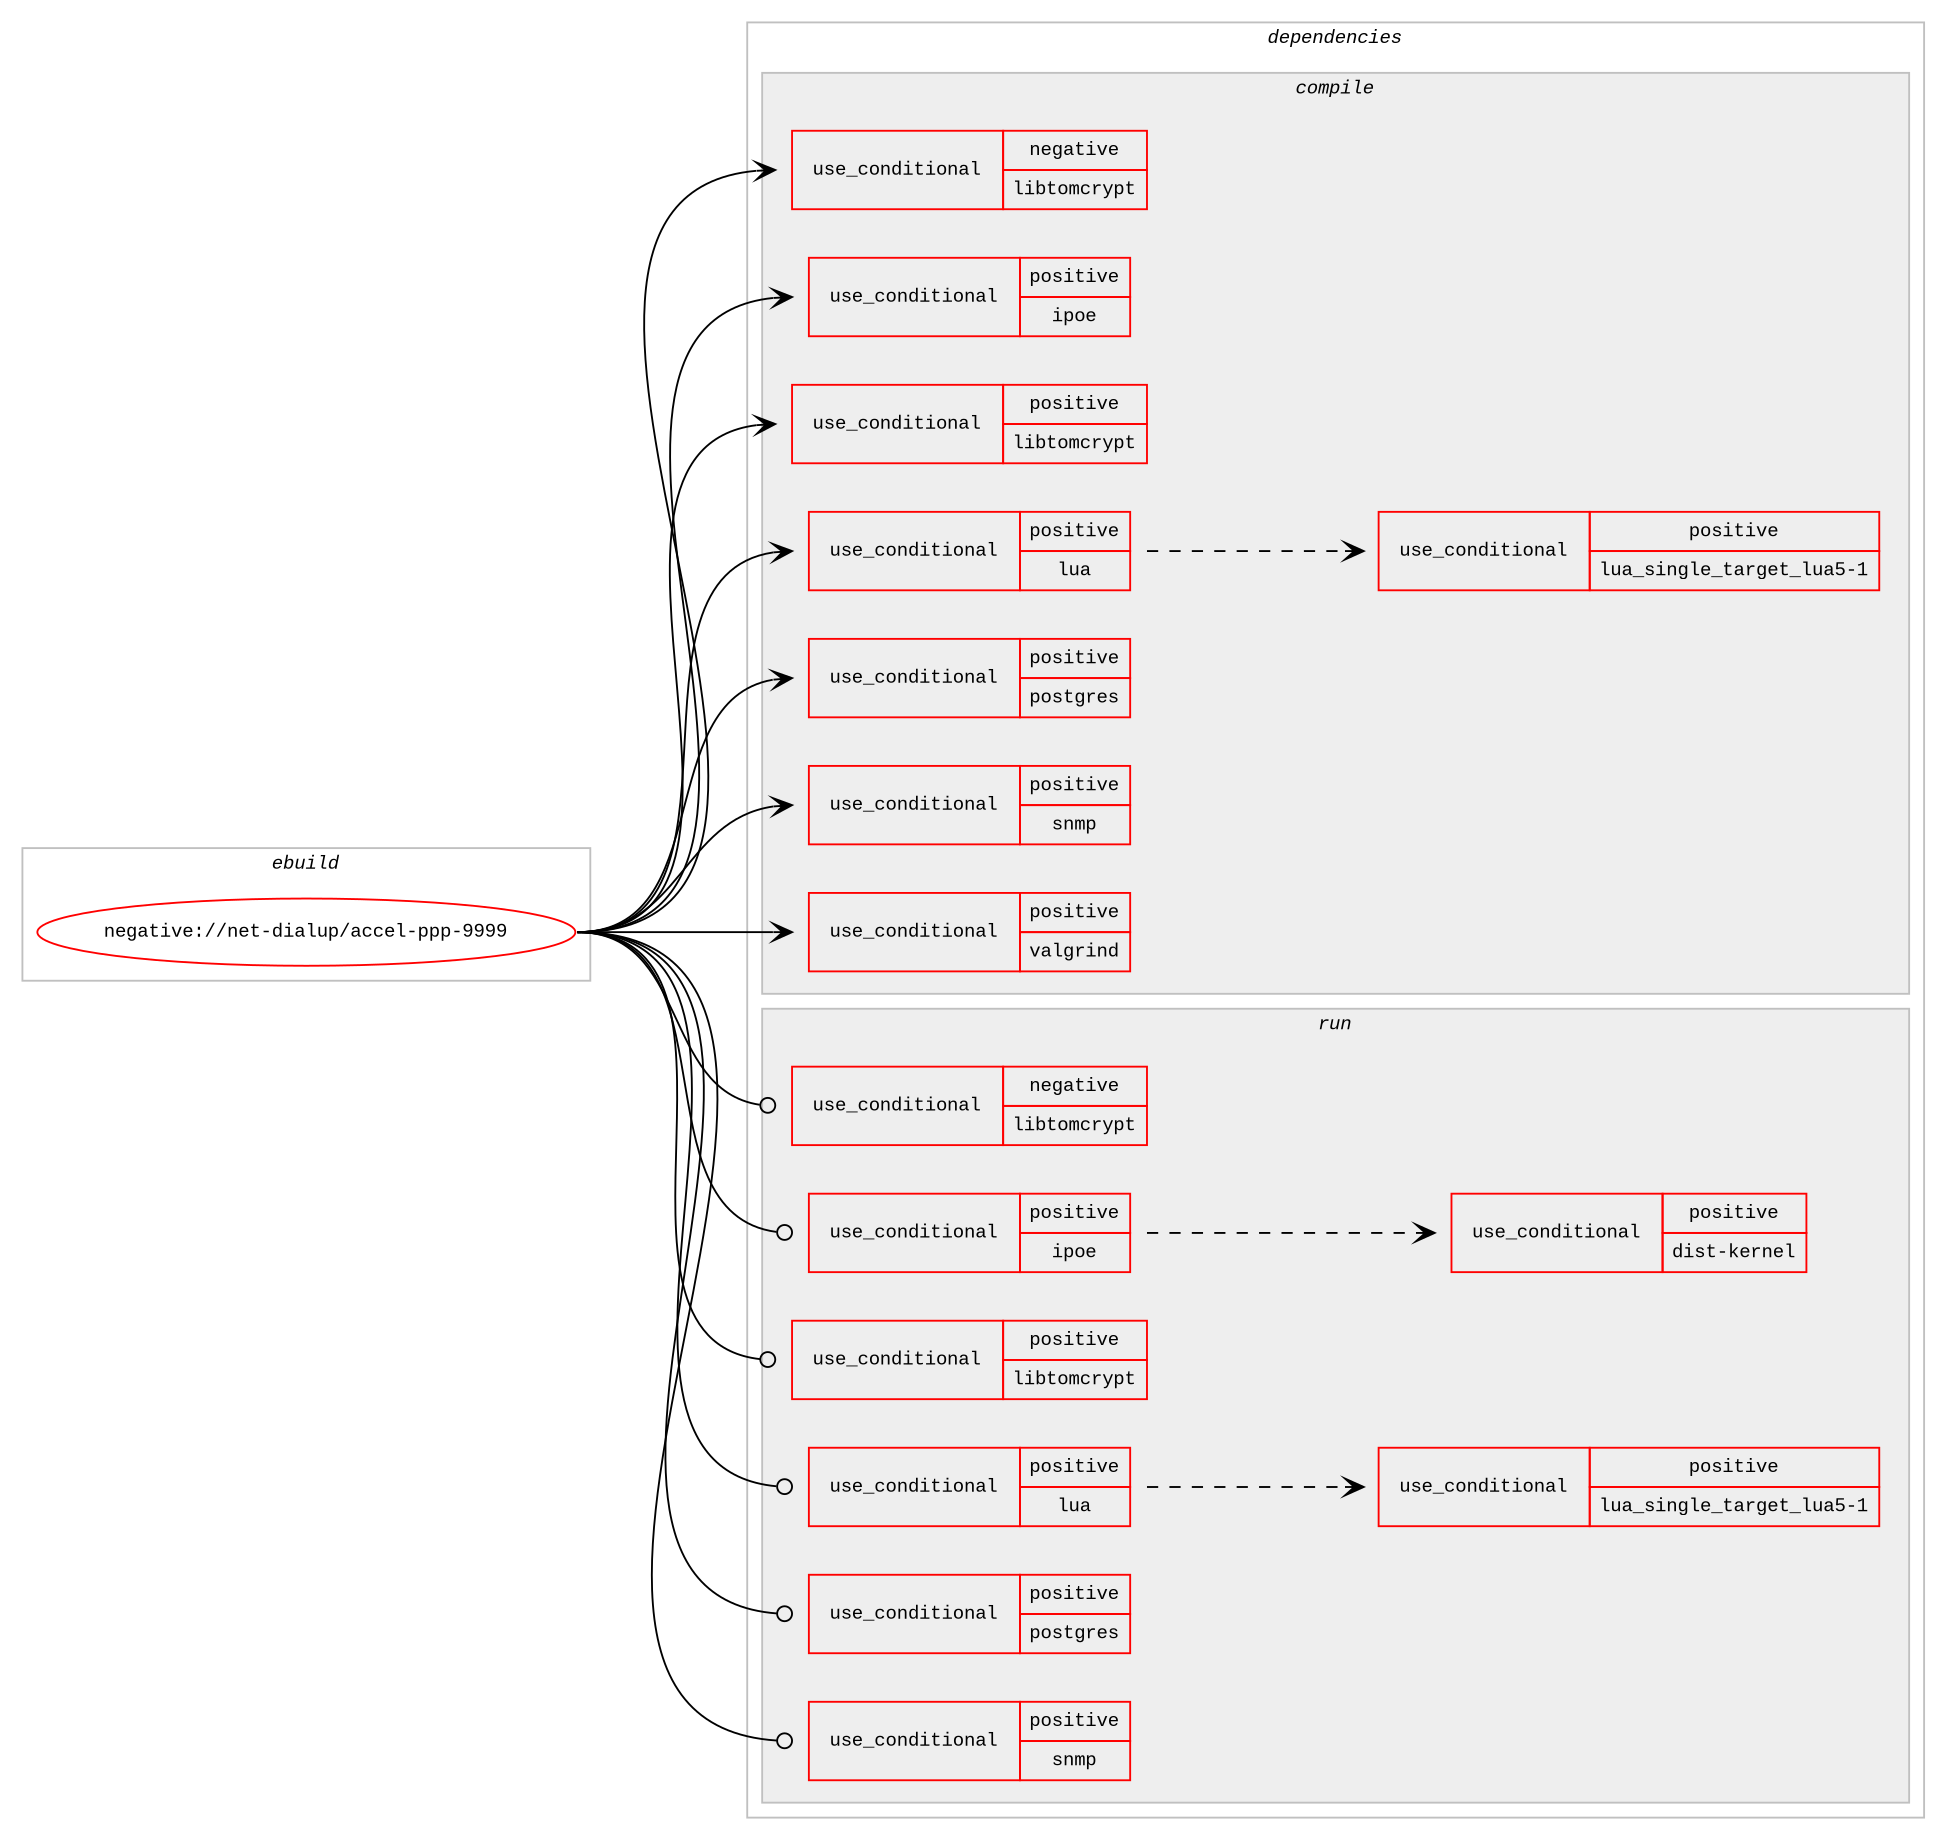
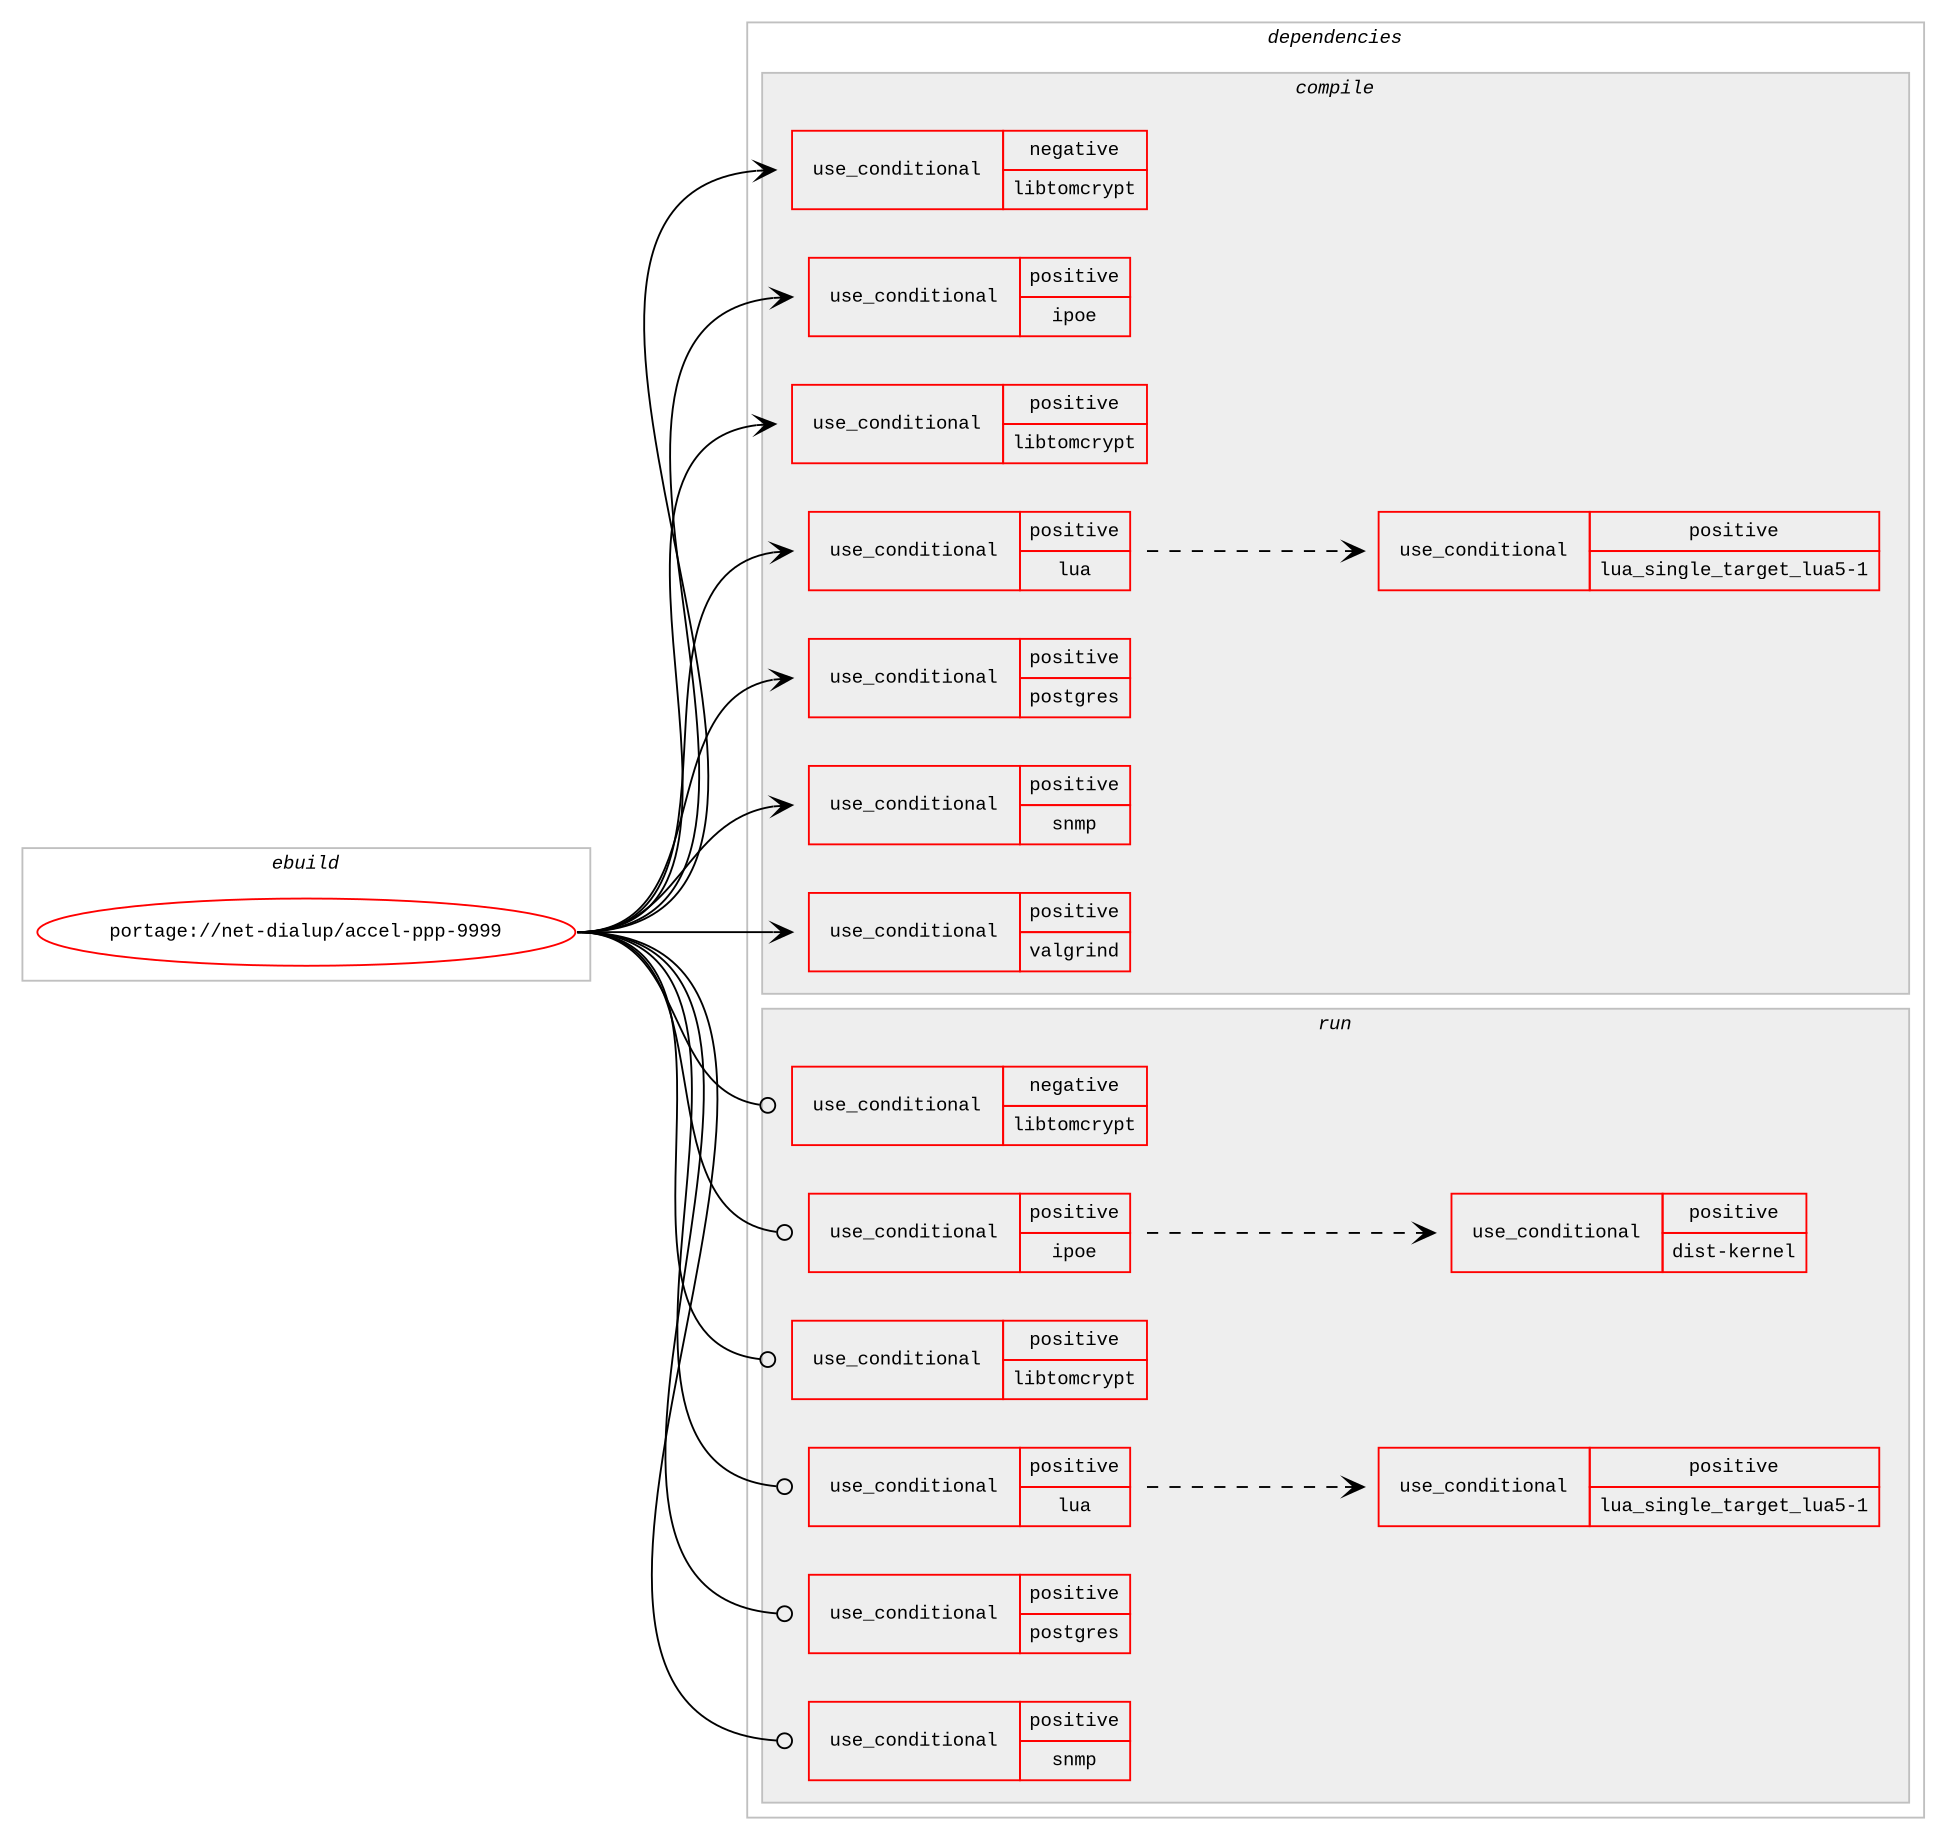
(306, 932) -> (306, 932)
